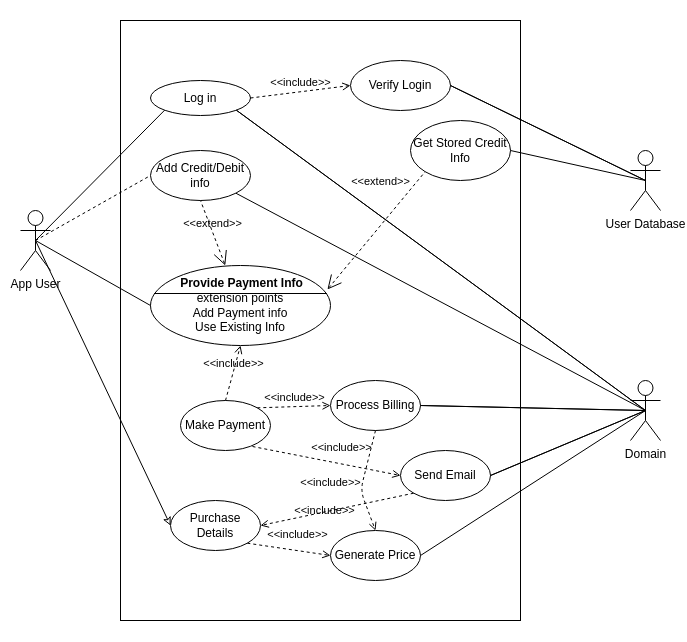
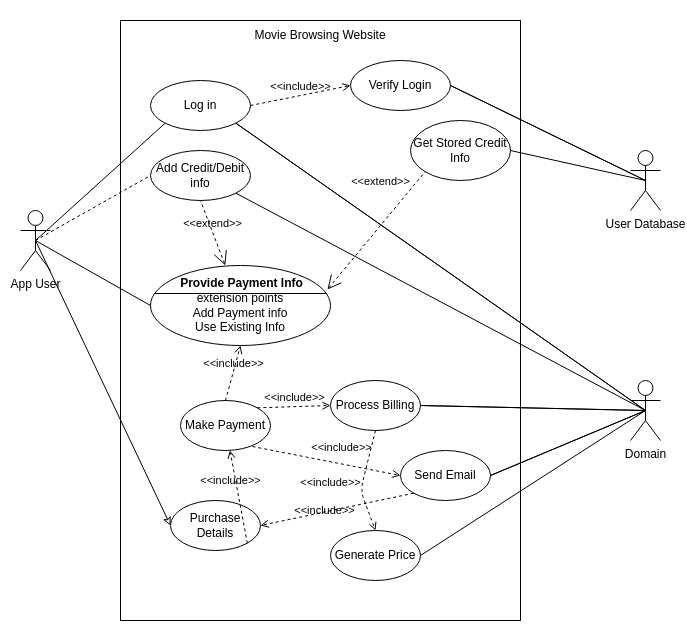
none -> (321, 36)
(201, 98) -> (201, 106)
(287, 549) -> (239, 498)
